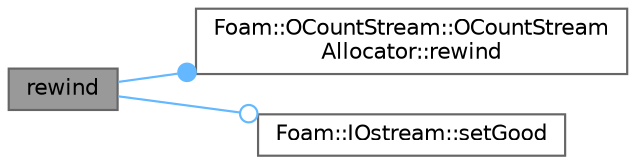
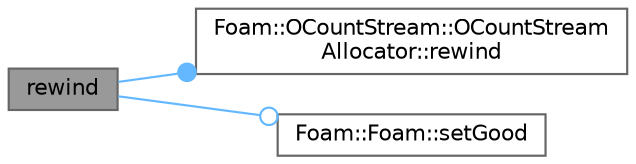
(412, 135) -> (412, 135)
